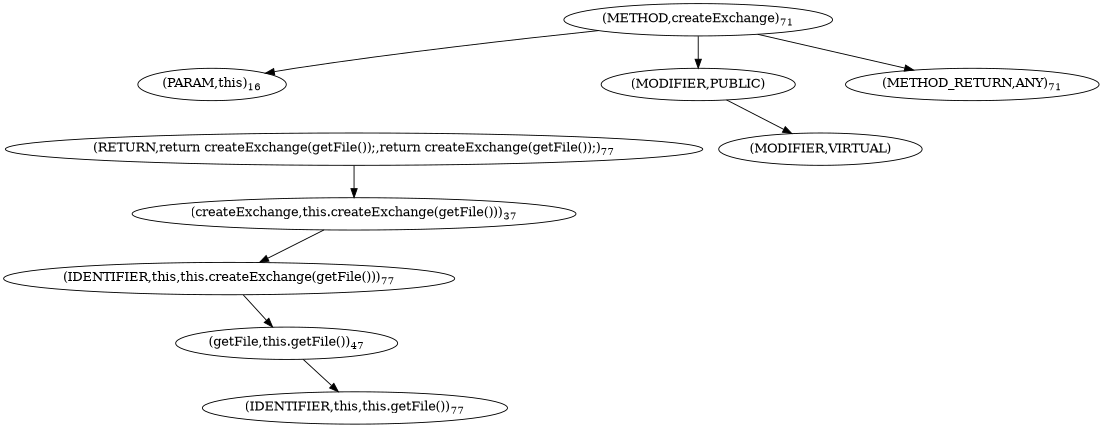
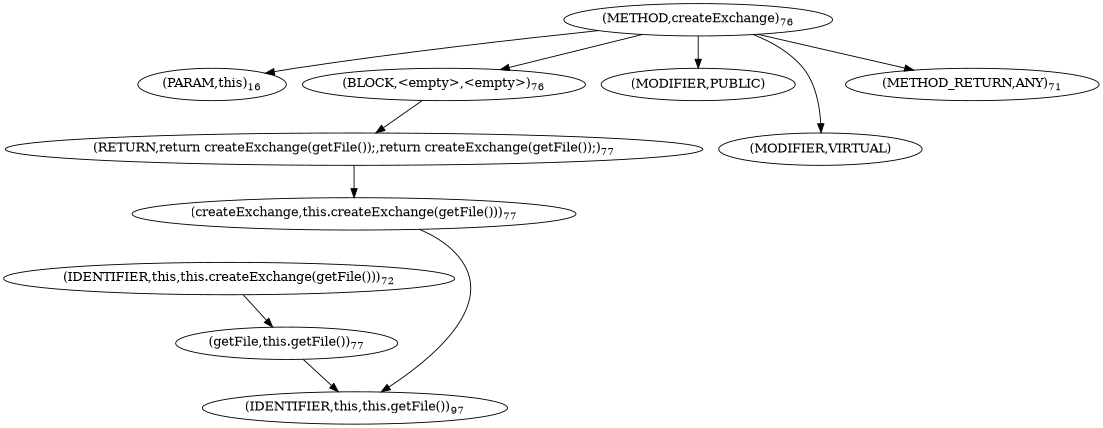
(787, 18) -> (787, 18)
none -> (444, 84)
(755, 115) -> (803, 67)
(510, 213) -> (510, 213)
(296, 244) -> (465, 312)
(388, 277) -> (388, 277)
(358, 342) -> (358, 342)
(458, 407) -> (458, 407)
